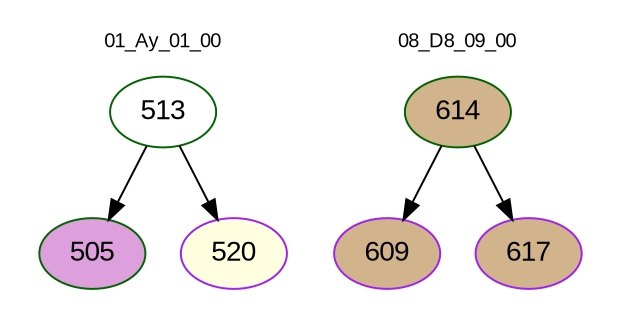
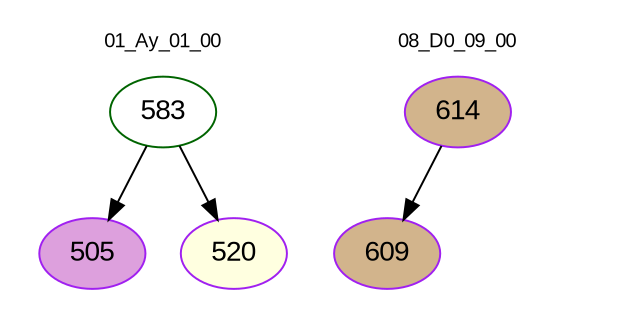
(458, 42) -> (458, 42)
(163, 112) -> (163, 112)
(458, 112) -> (458, 112)
(92, 254) -> (92, 254)
(529, 254) -> none
